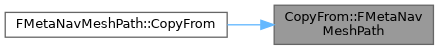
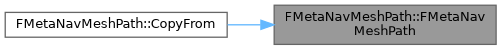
(354, 25) -> (385, 25)
